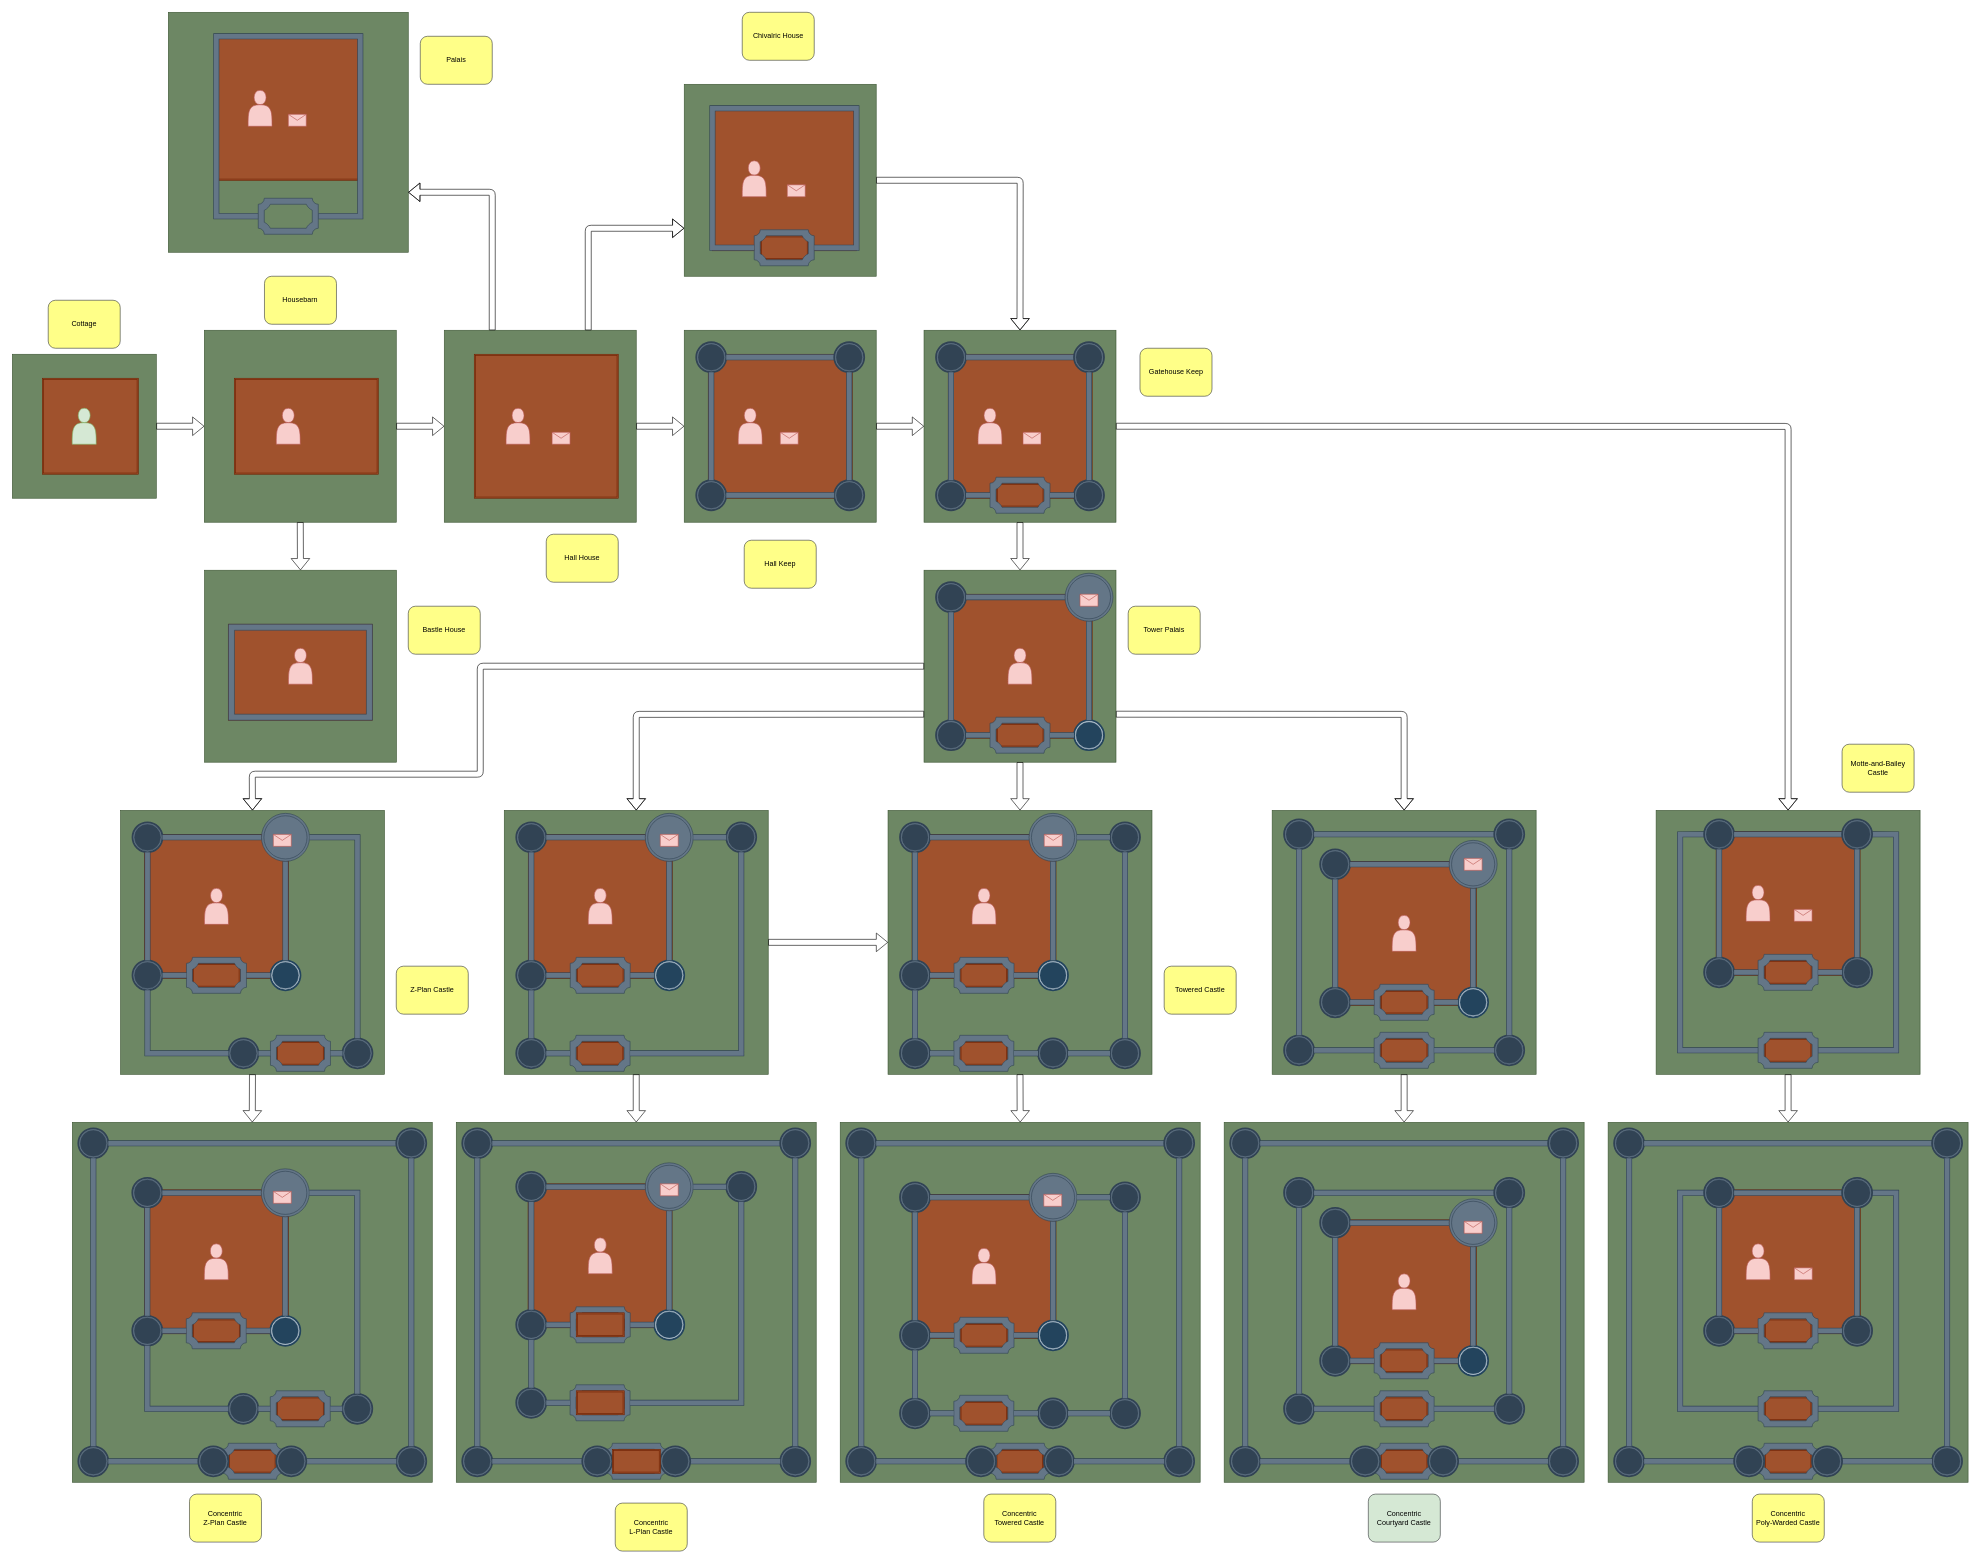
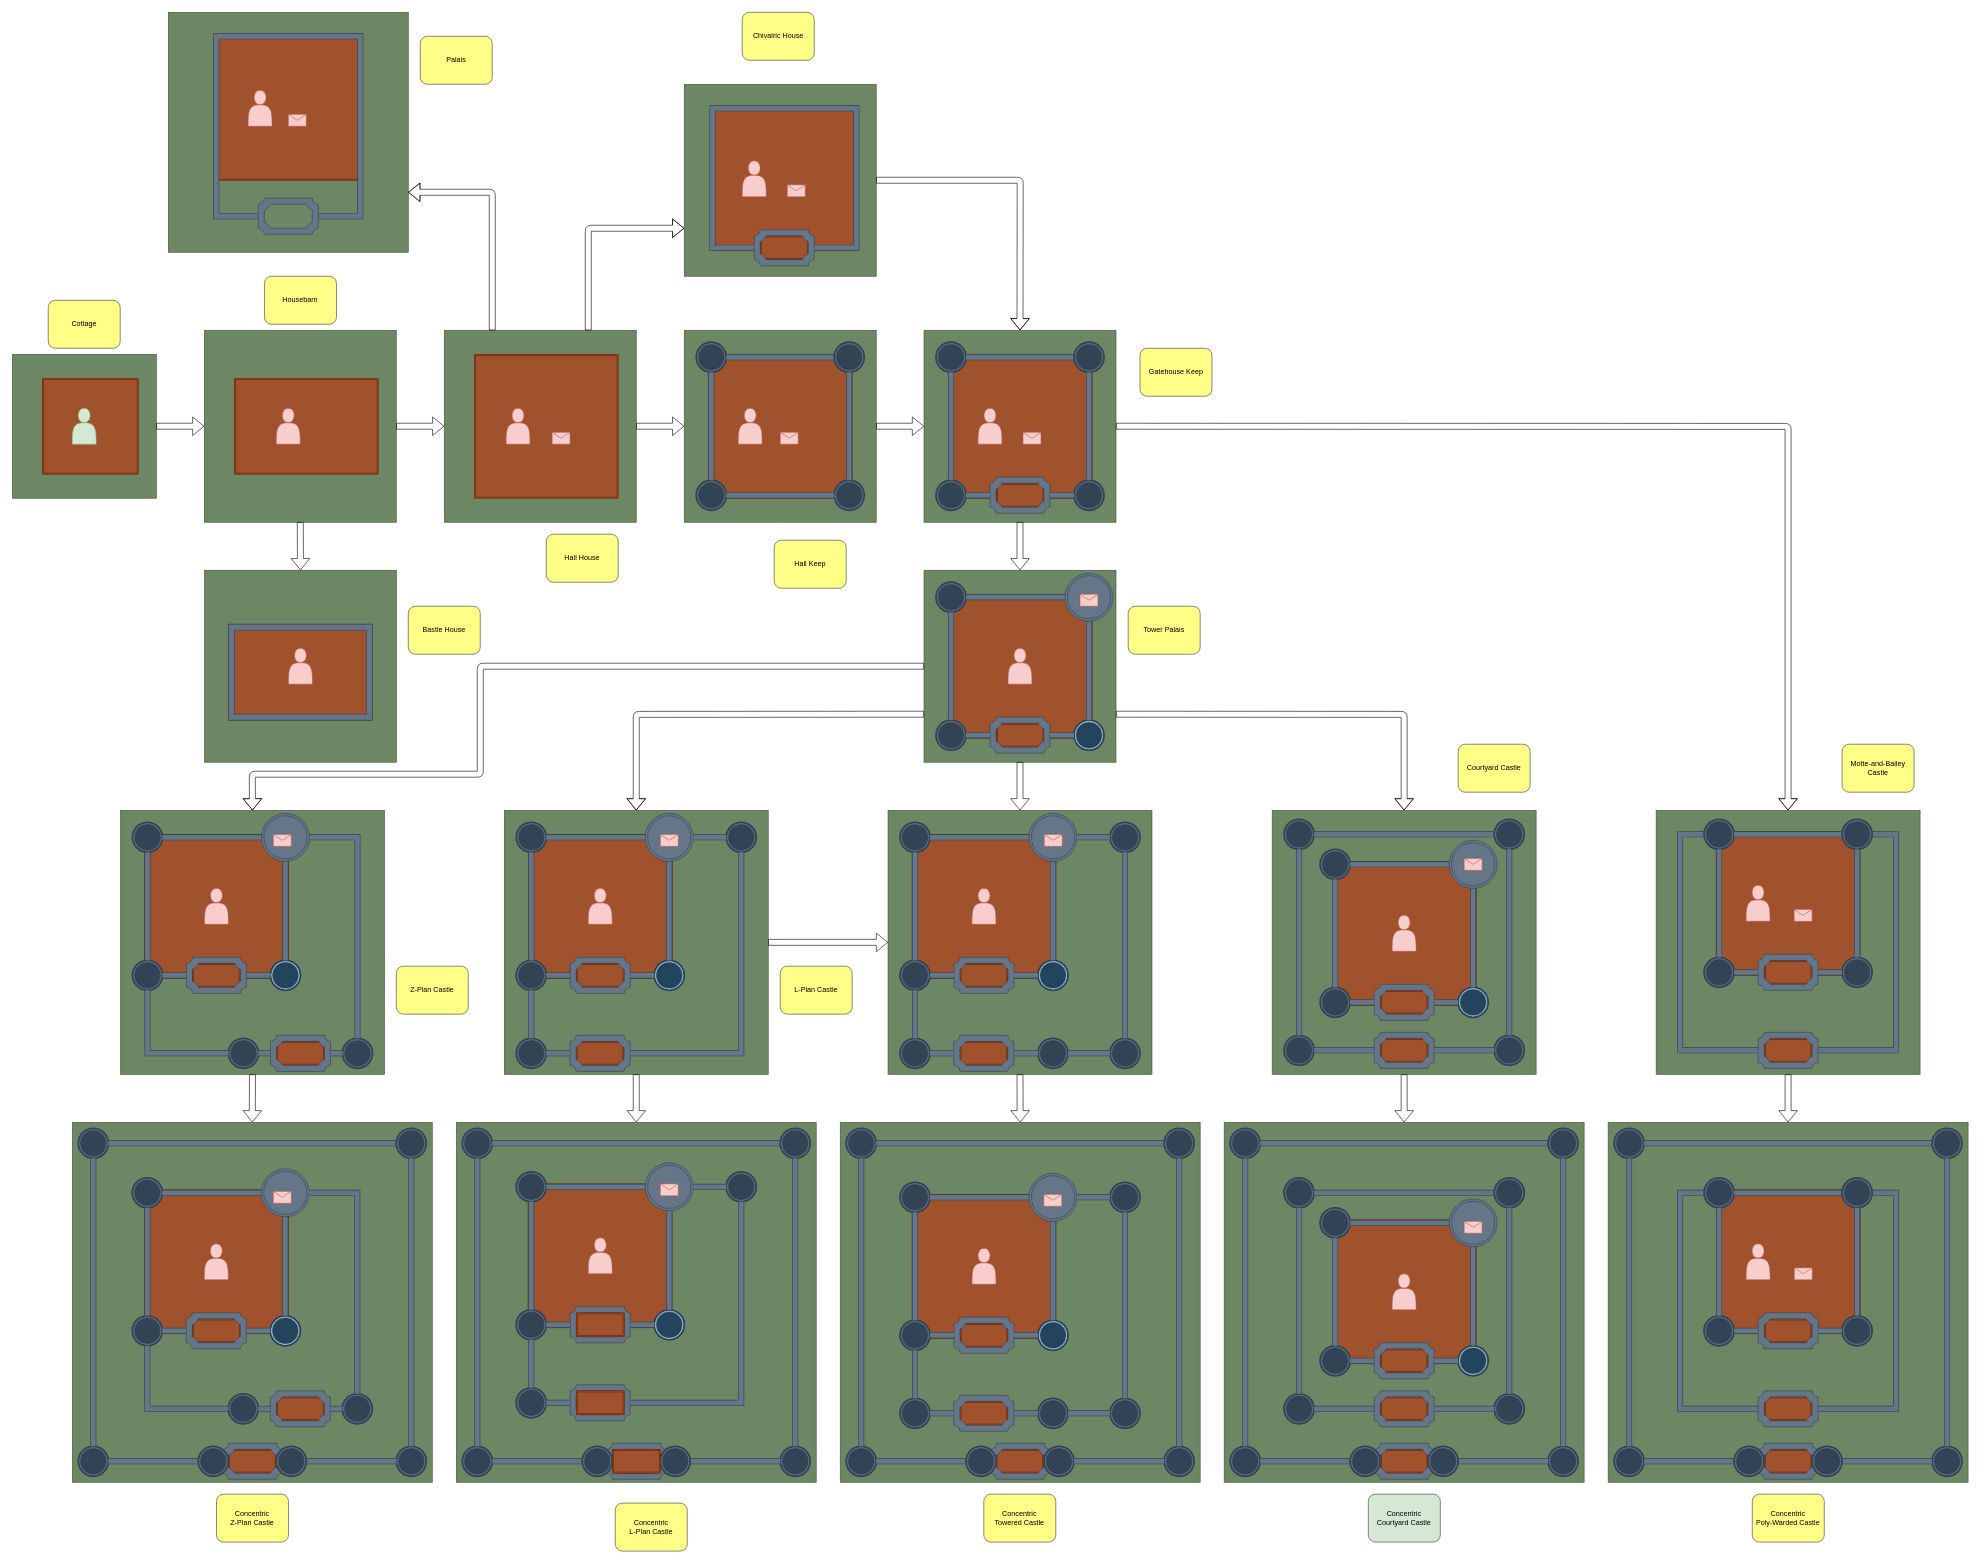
(780, 564) -> (810, 564)
none -> (1494, 768)
none -> (816, 990)
(1200, 990) -> none
(225, 1518) -> (252, 1518)
